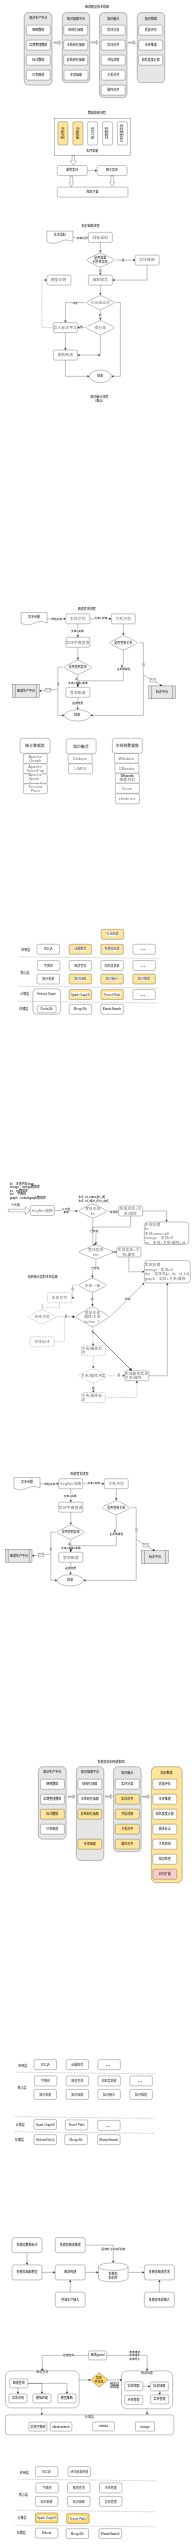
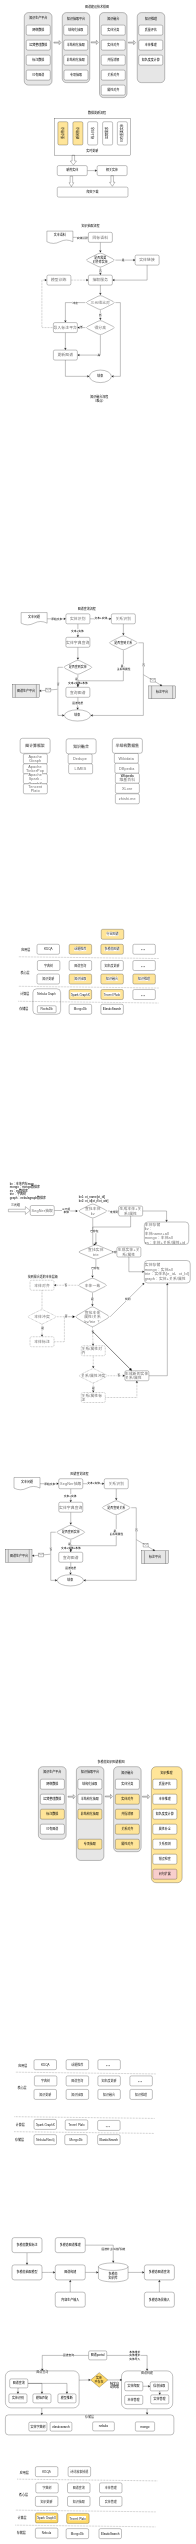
none -> (85, 280)
(59, 1298) -> (42, 1285)
none -> (42, 1330)
